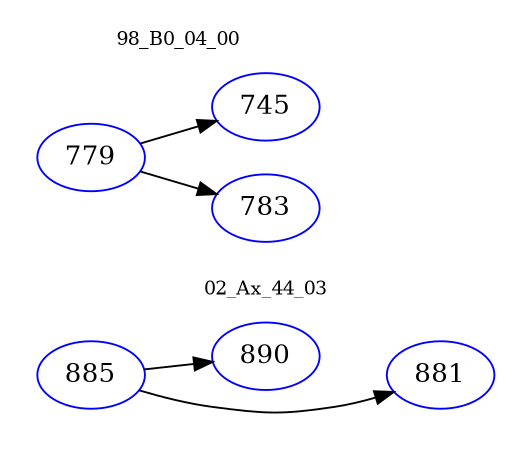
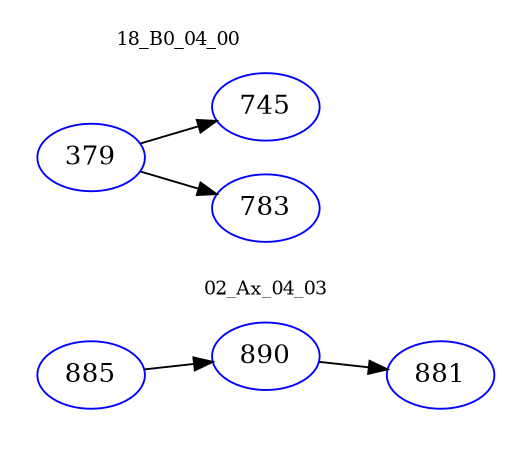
(178, 40) -> (178, 40)
(91, 158) -> (91, 158)
(266, 290) -> (266, 290)
(257, 412) -> (344, 365)
